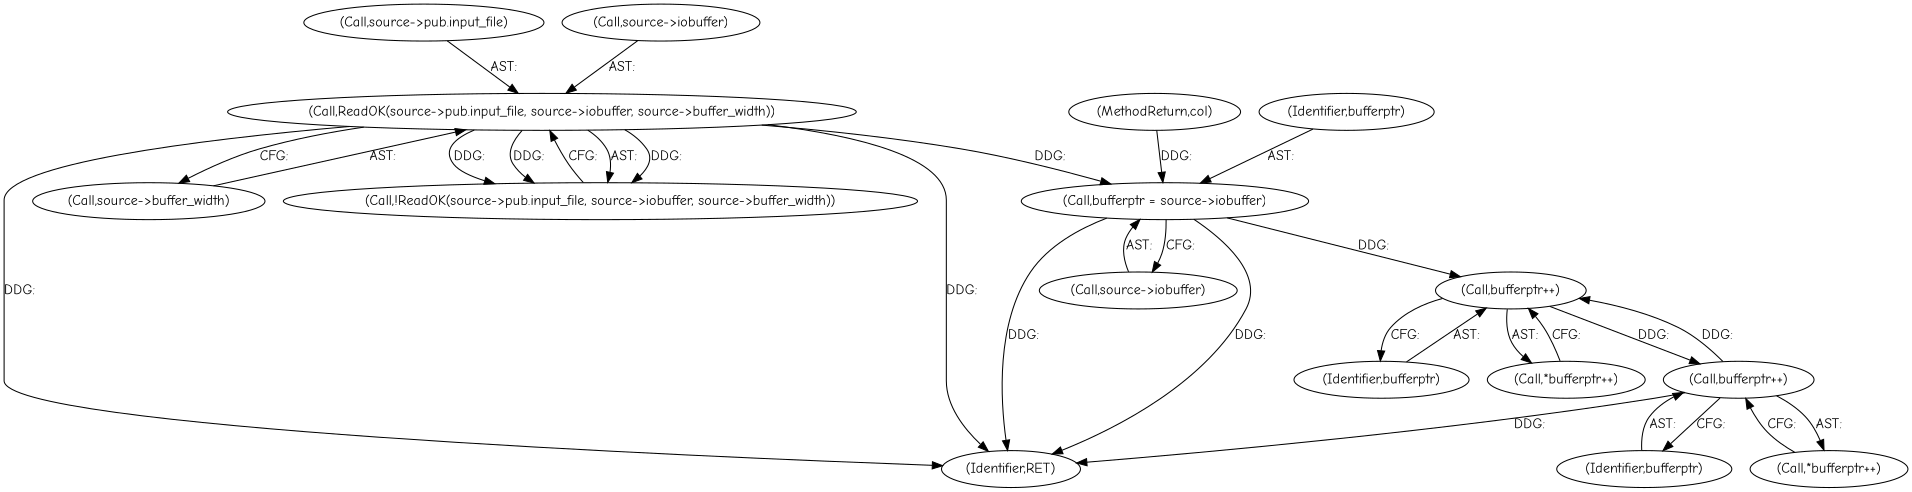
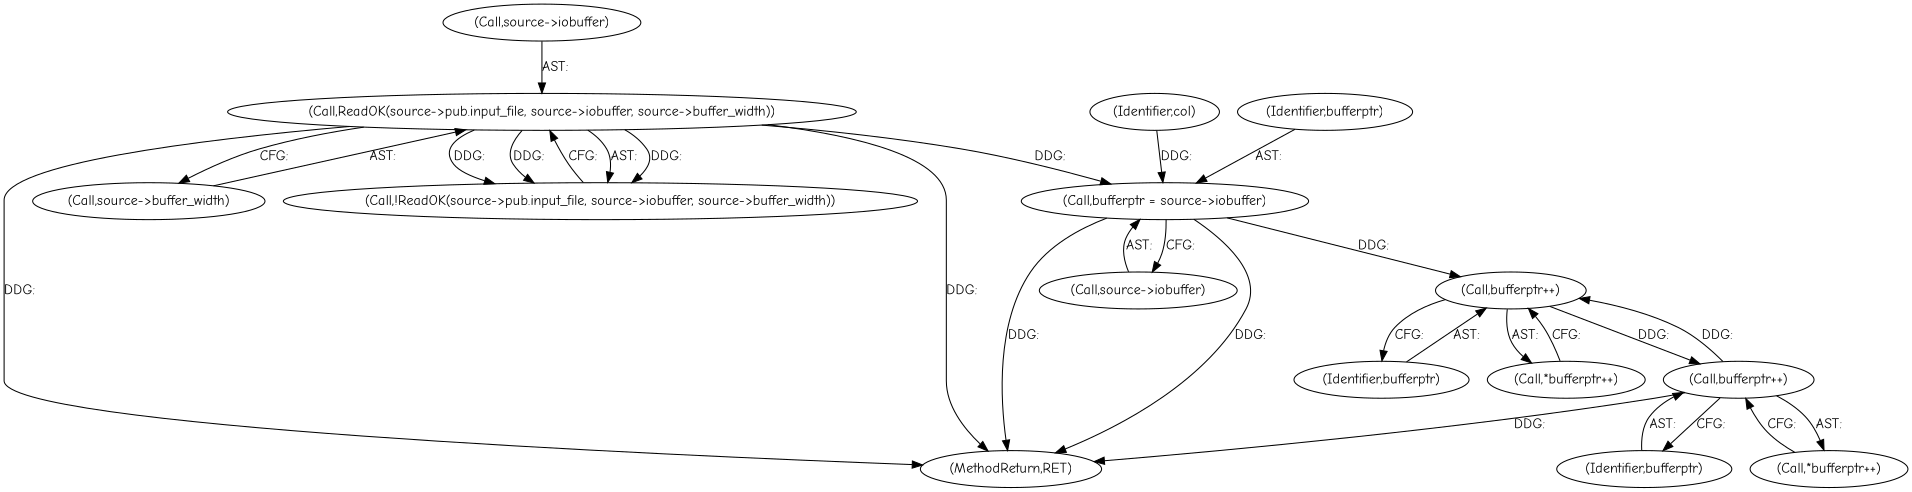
(424, 23) -> none
(1155, 112) -> (1155, 112)
(1011, 469) -> (1011, 469)
